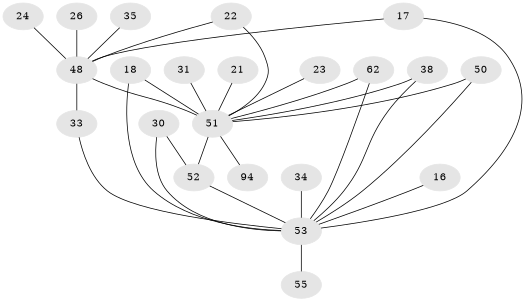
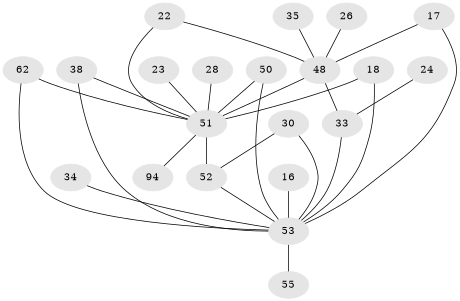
(50, 43) -> (385, 97)
(184, 70) -> none
(238, 70) -> (213, 70)
